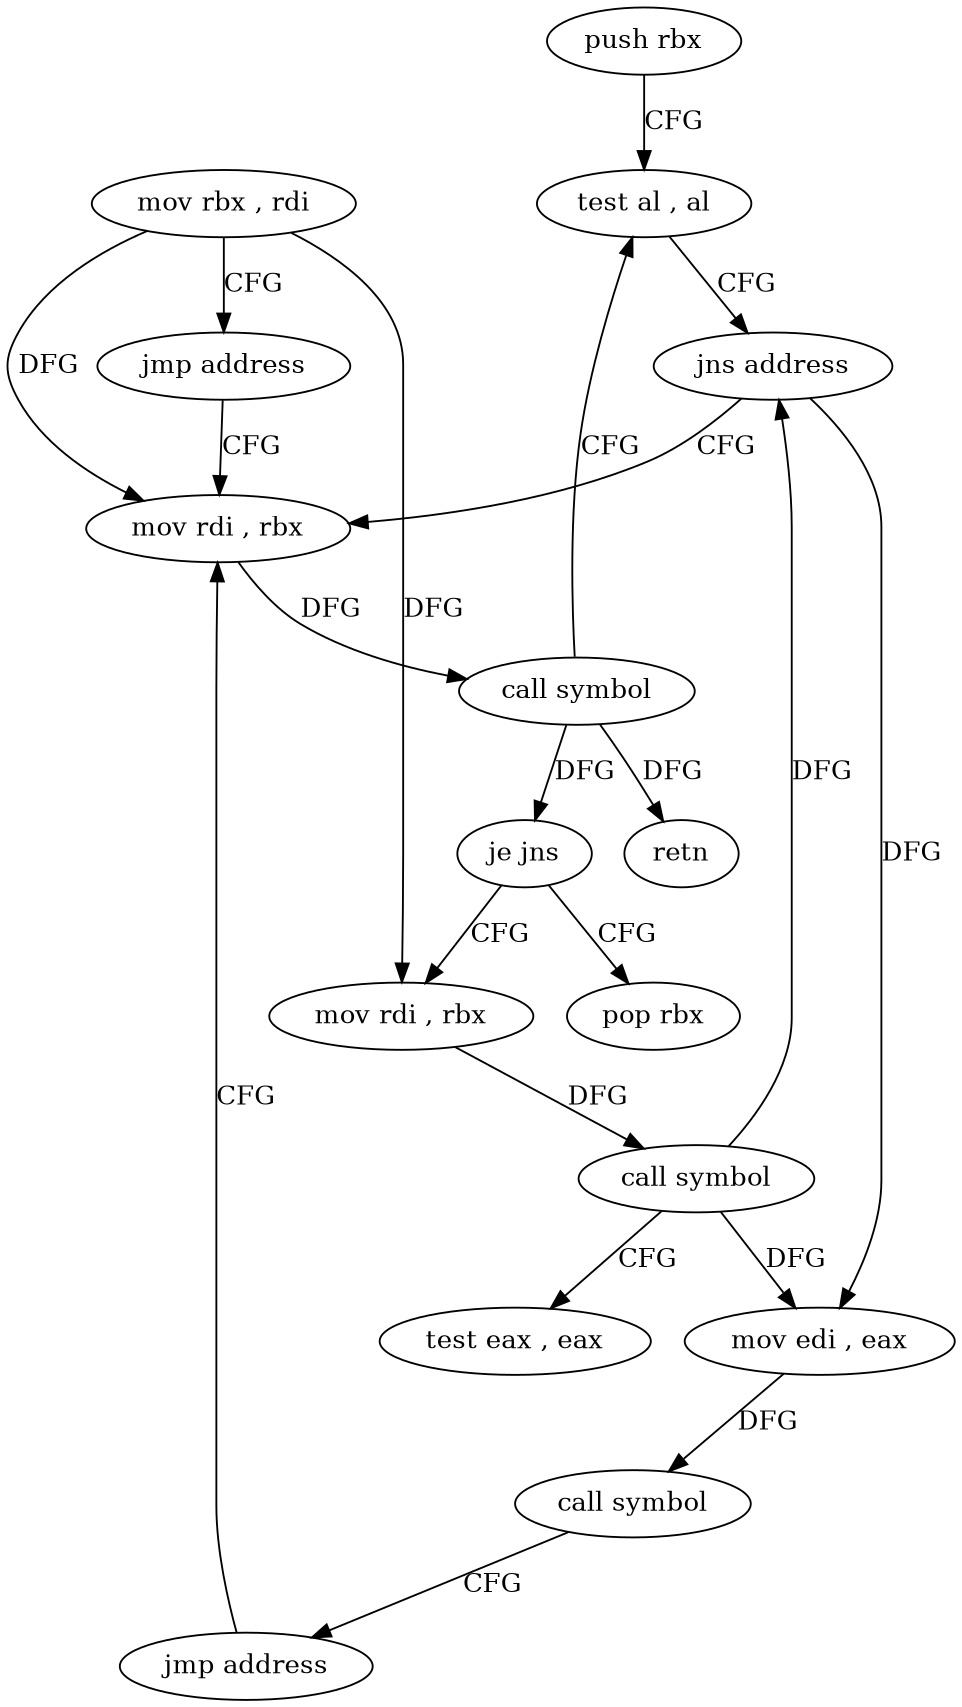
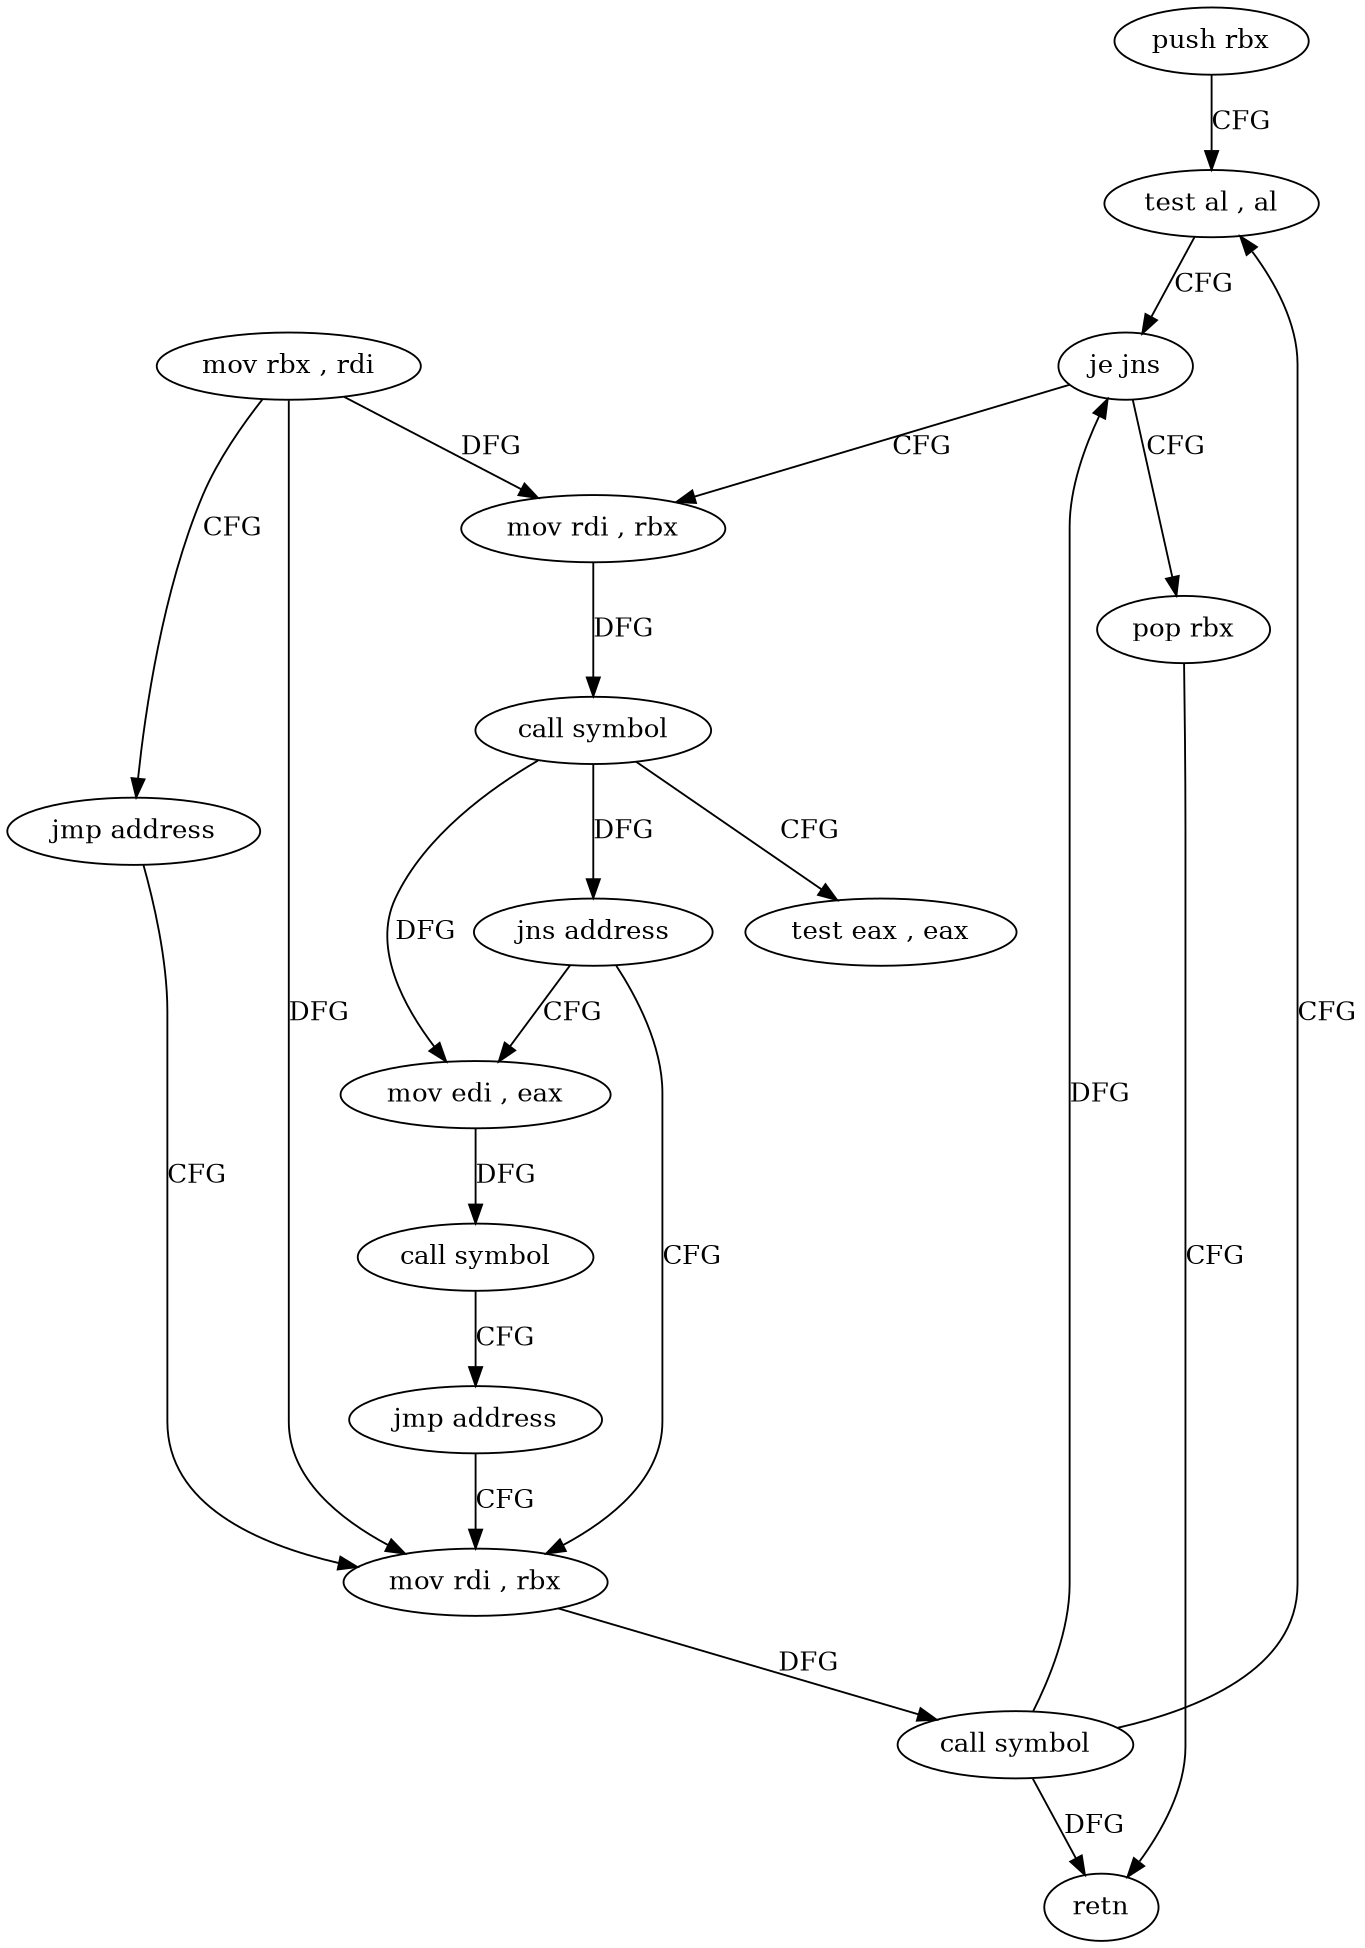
(703, 278) -> (1173, 277)
(912, 854) -> (573, 1013)
none -> (1185, 1268)
